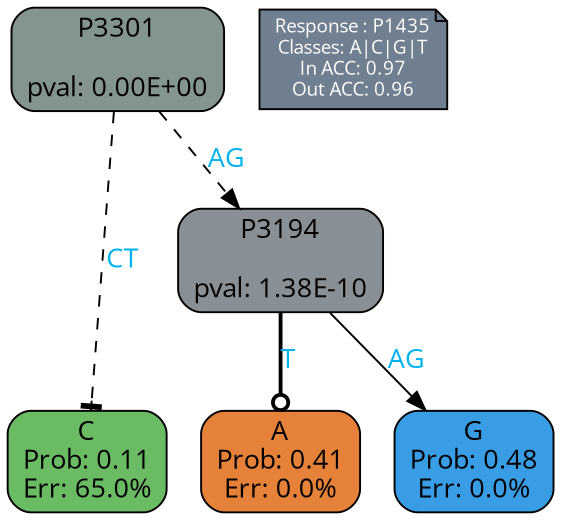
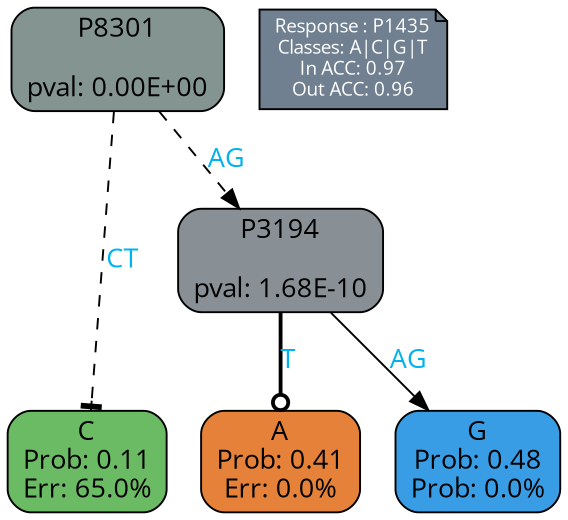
(118, 59) -> (118, 59)
(281, 260) -> (281, 260)
(474, 462) -> (478, 462)
